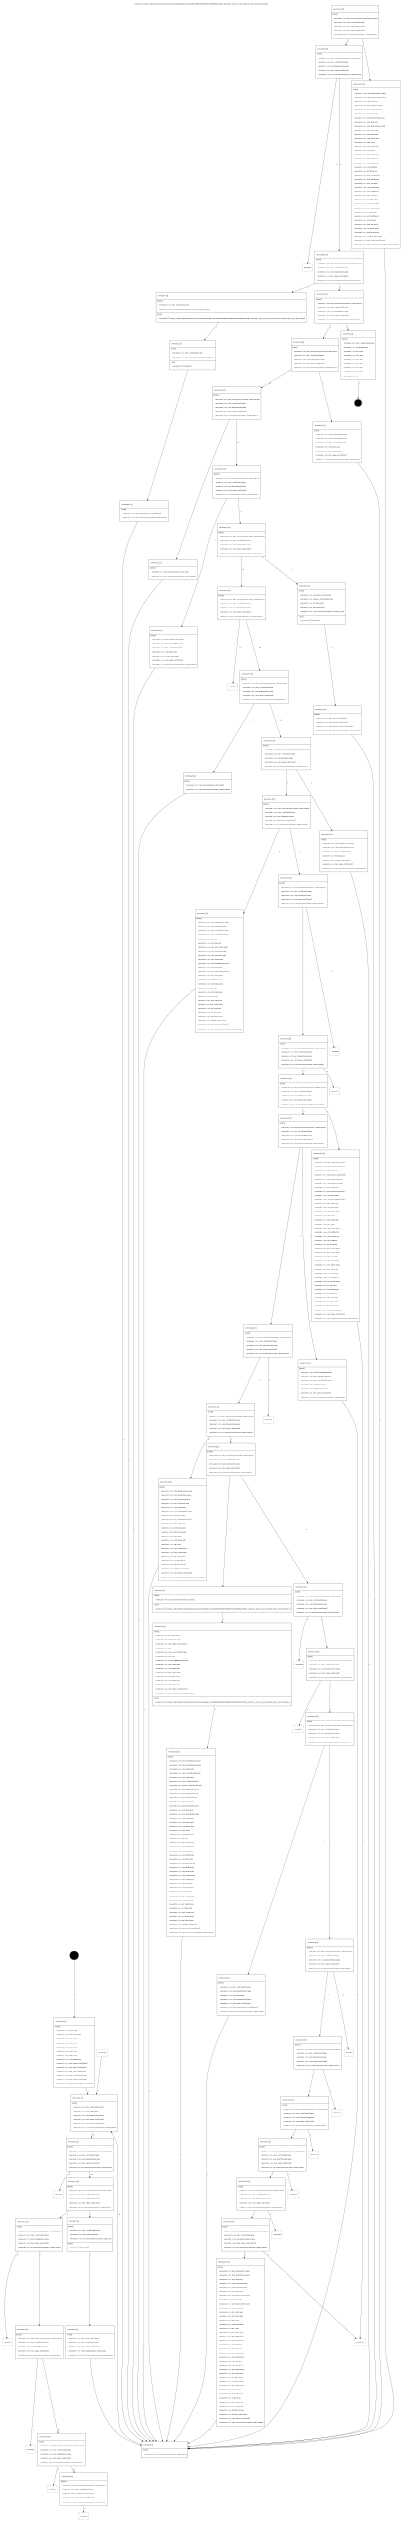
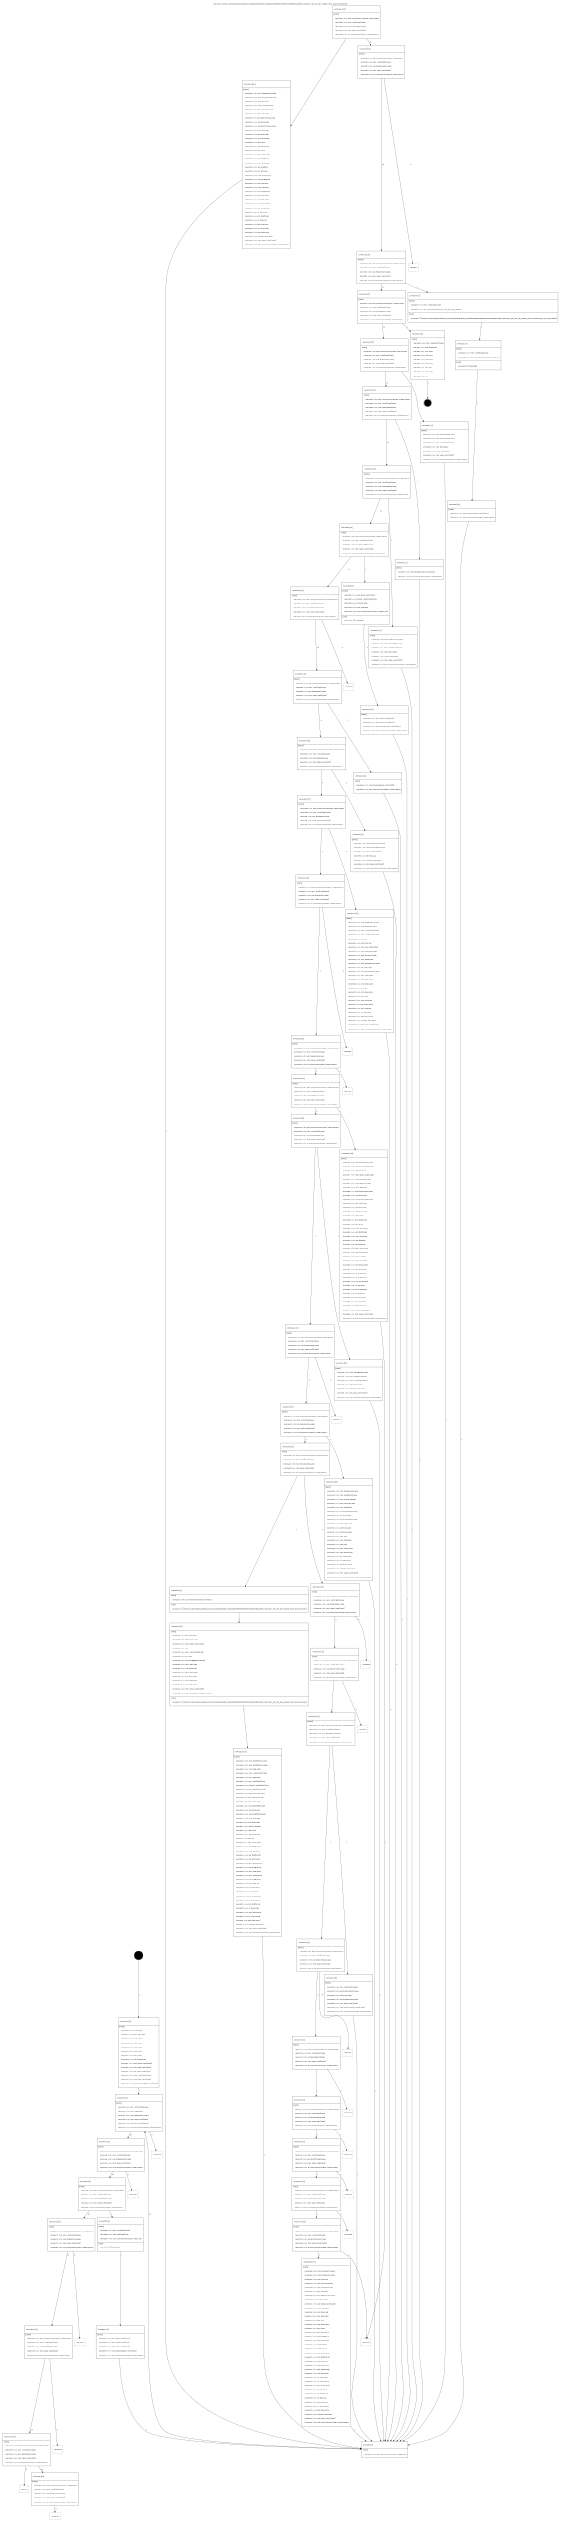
(99, 2075) -> (153, 2140)
